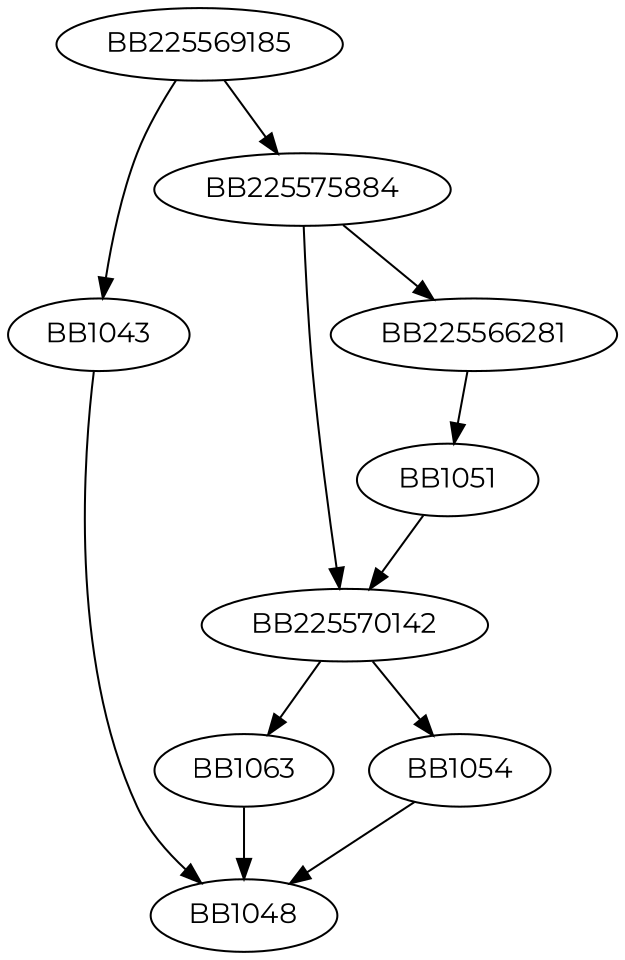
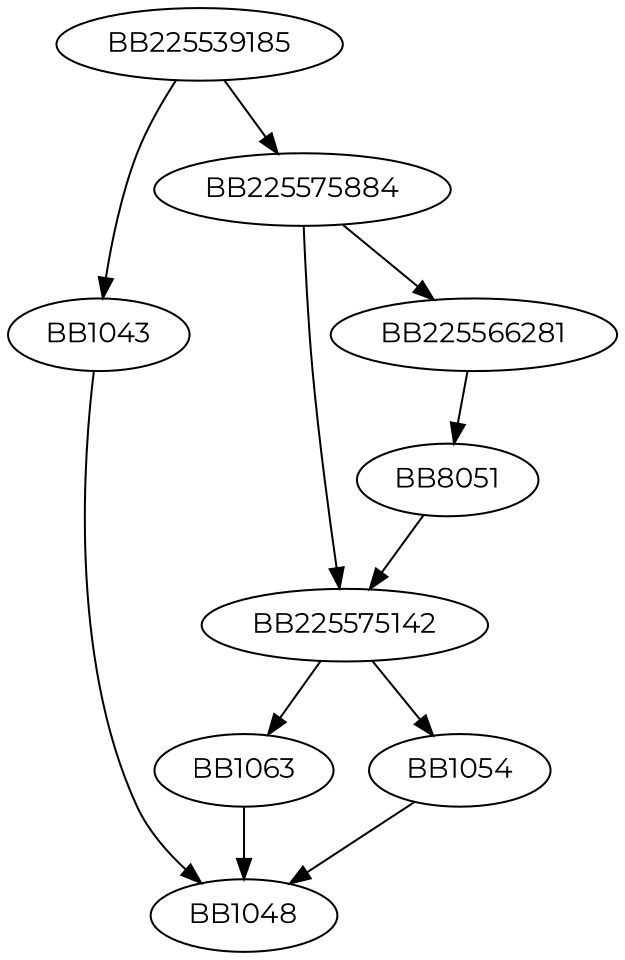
(200, 44) -> (200, 44)
(448, 480) -> (448, 480)
(345, 625) -> (345, 625)
